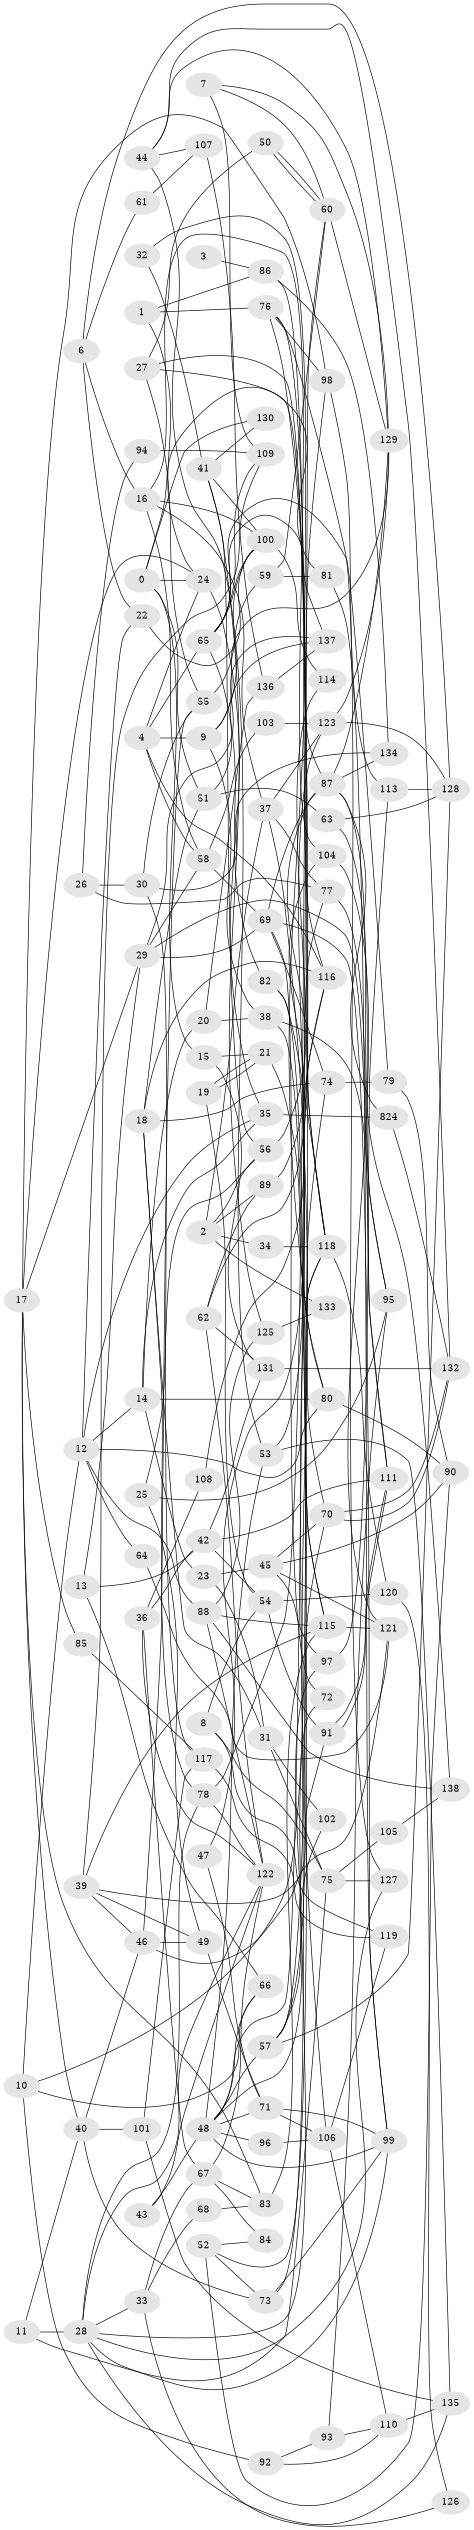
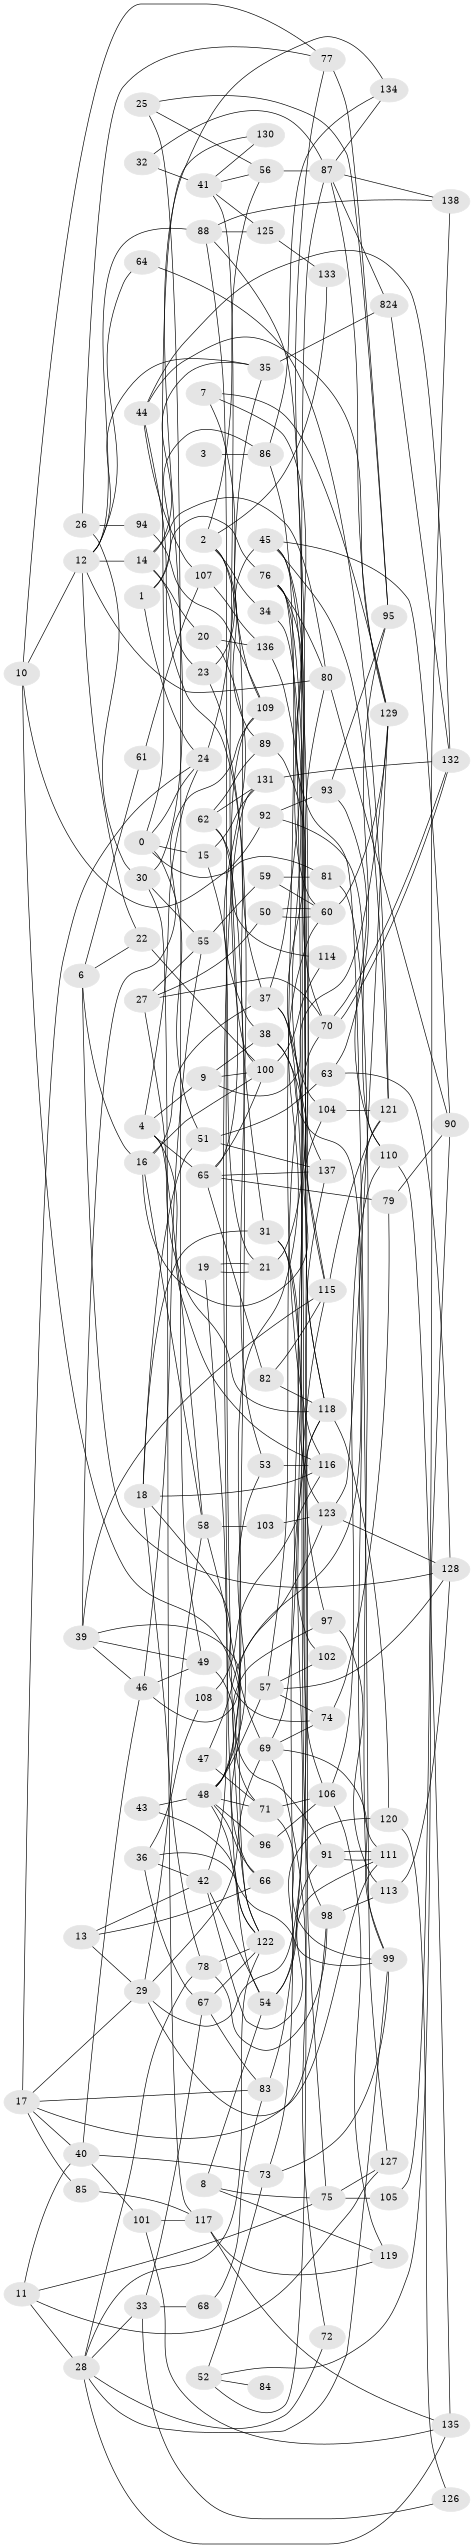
(435, 1913) -> (302, 2350)
(232, 2204) -> none
(360, 2223) -> (236, 2319)
